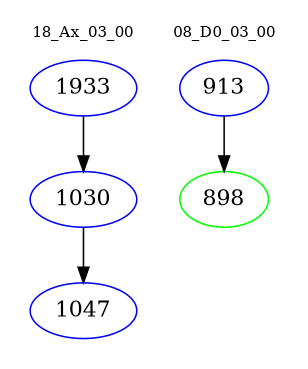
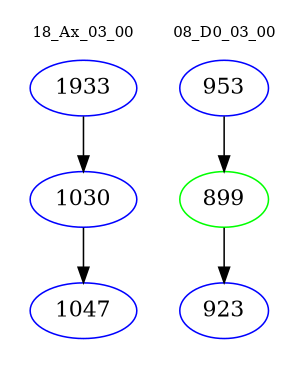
(224, 88) -> (224, 88)
(224, 199) -> (224, 199)
none -> (224, 311)
